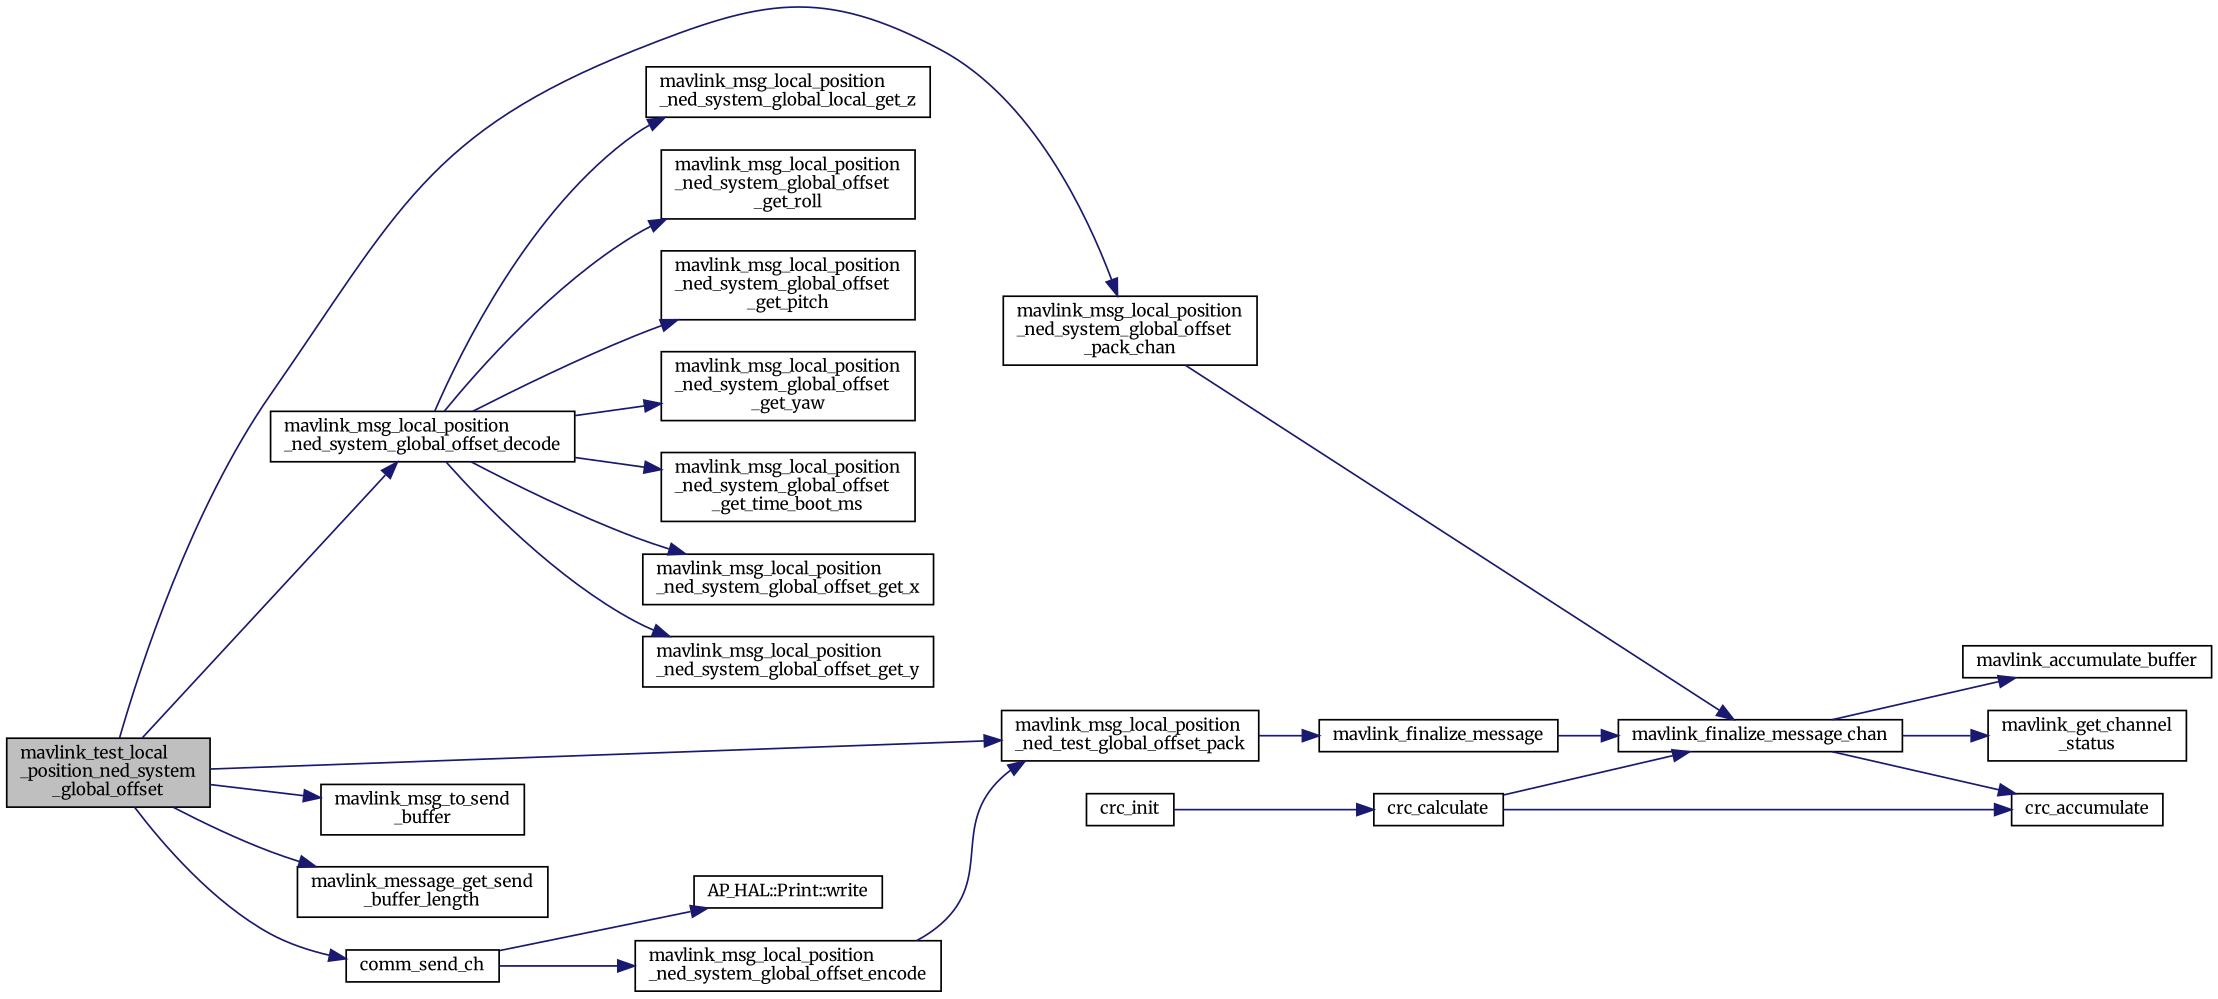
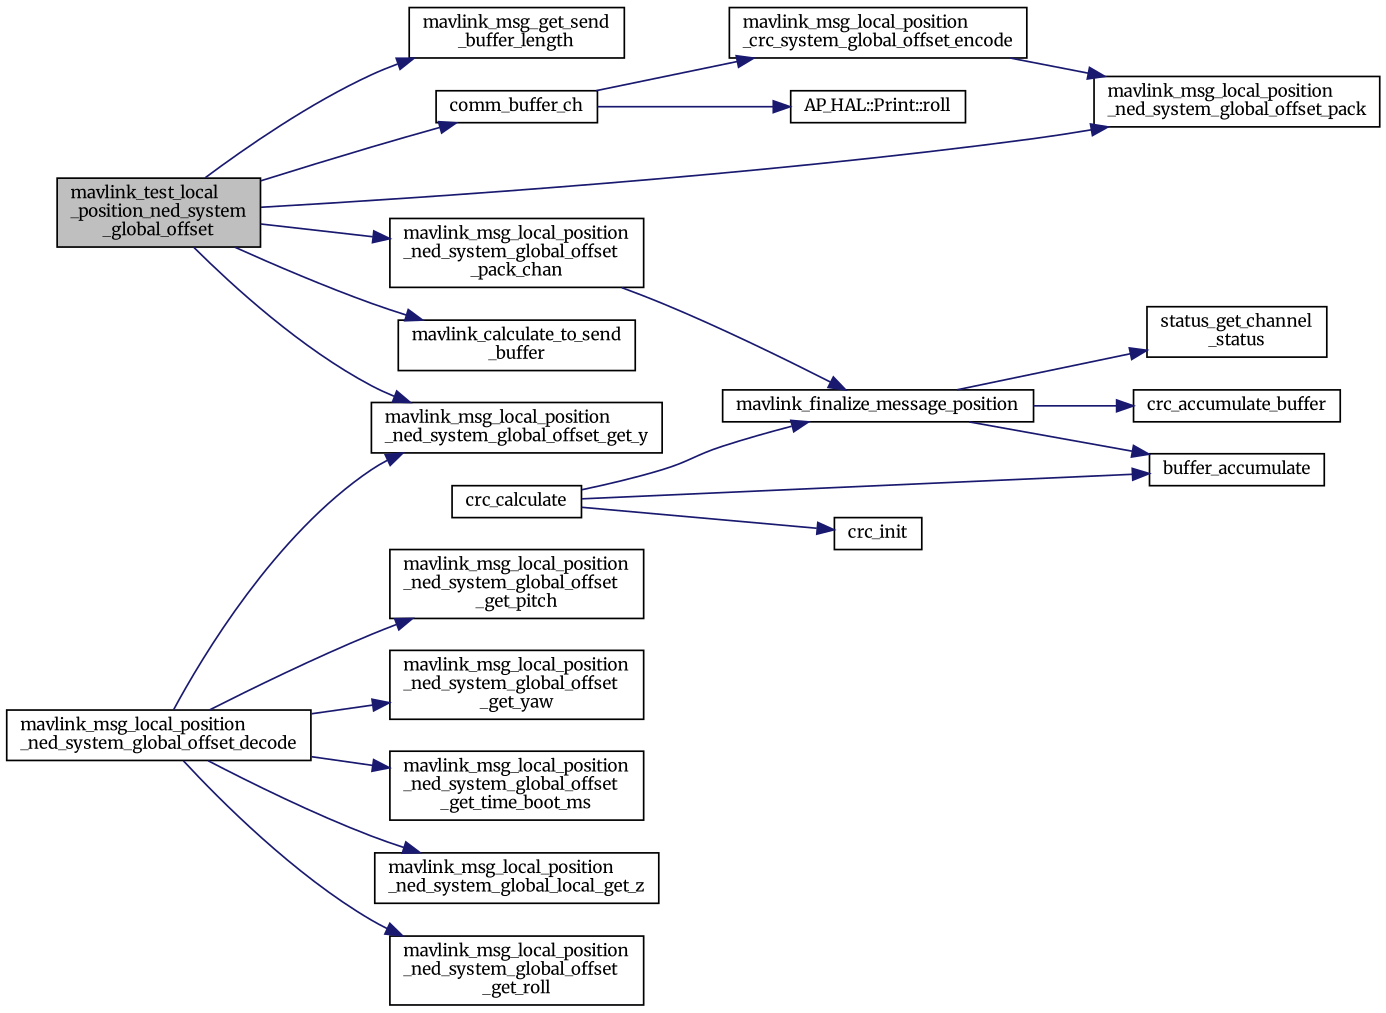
(788, 579) -> none
(264, 607) -> (288, 330)
(2087, 662) -> (1237, 406)
(1130, 736) -> (1237, 102)
(1439, 736) -> none
(1760, 736) -> (878, 406)
(2087, 736) -> (1237, 332)
(423, 810) -> (517, 345)
(1265, 810) -> (699, 518)
(2087, 810) -> (1237, 470)
(423, 892) -> (517, 33)
(788, 892) -> (878, 107)
(423, 966) -> (517, 107)
(788, 966) -> (878, 33)
